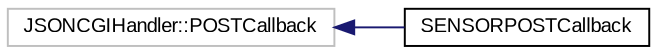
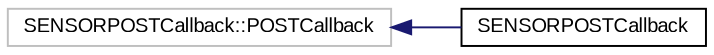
(171, 27) -> (199, 27)
